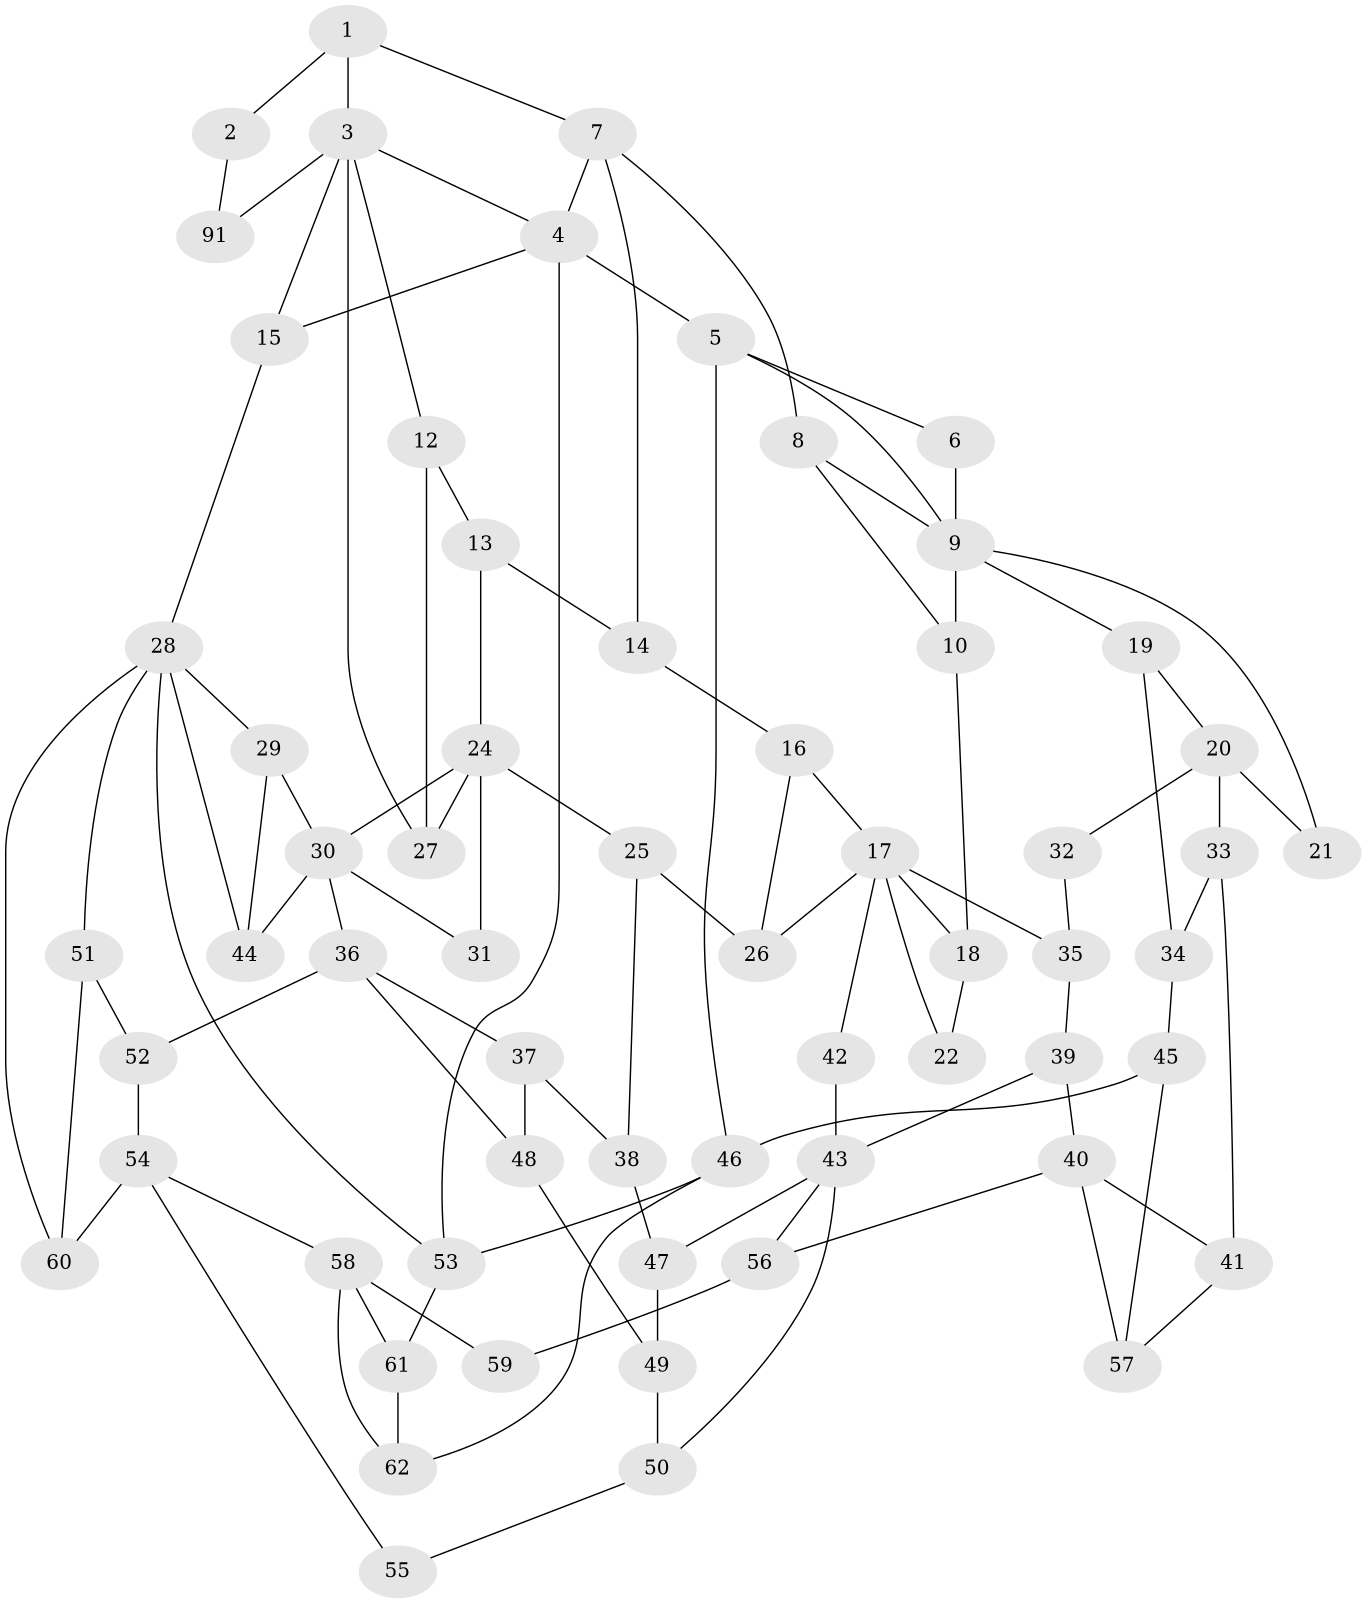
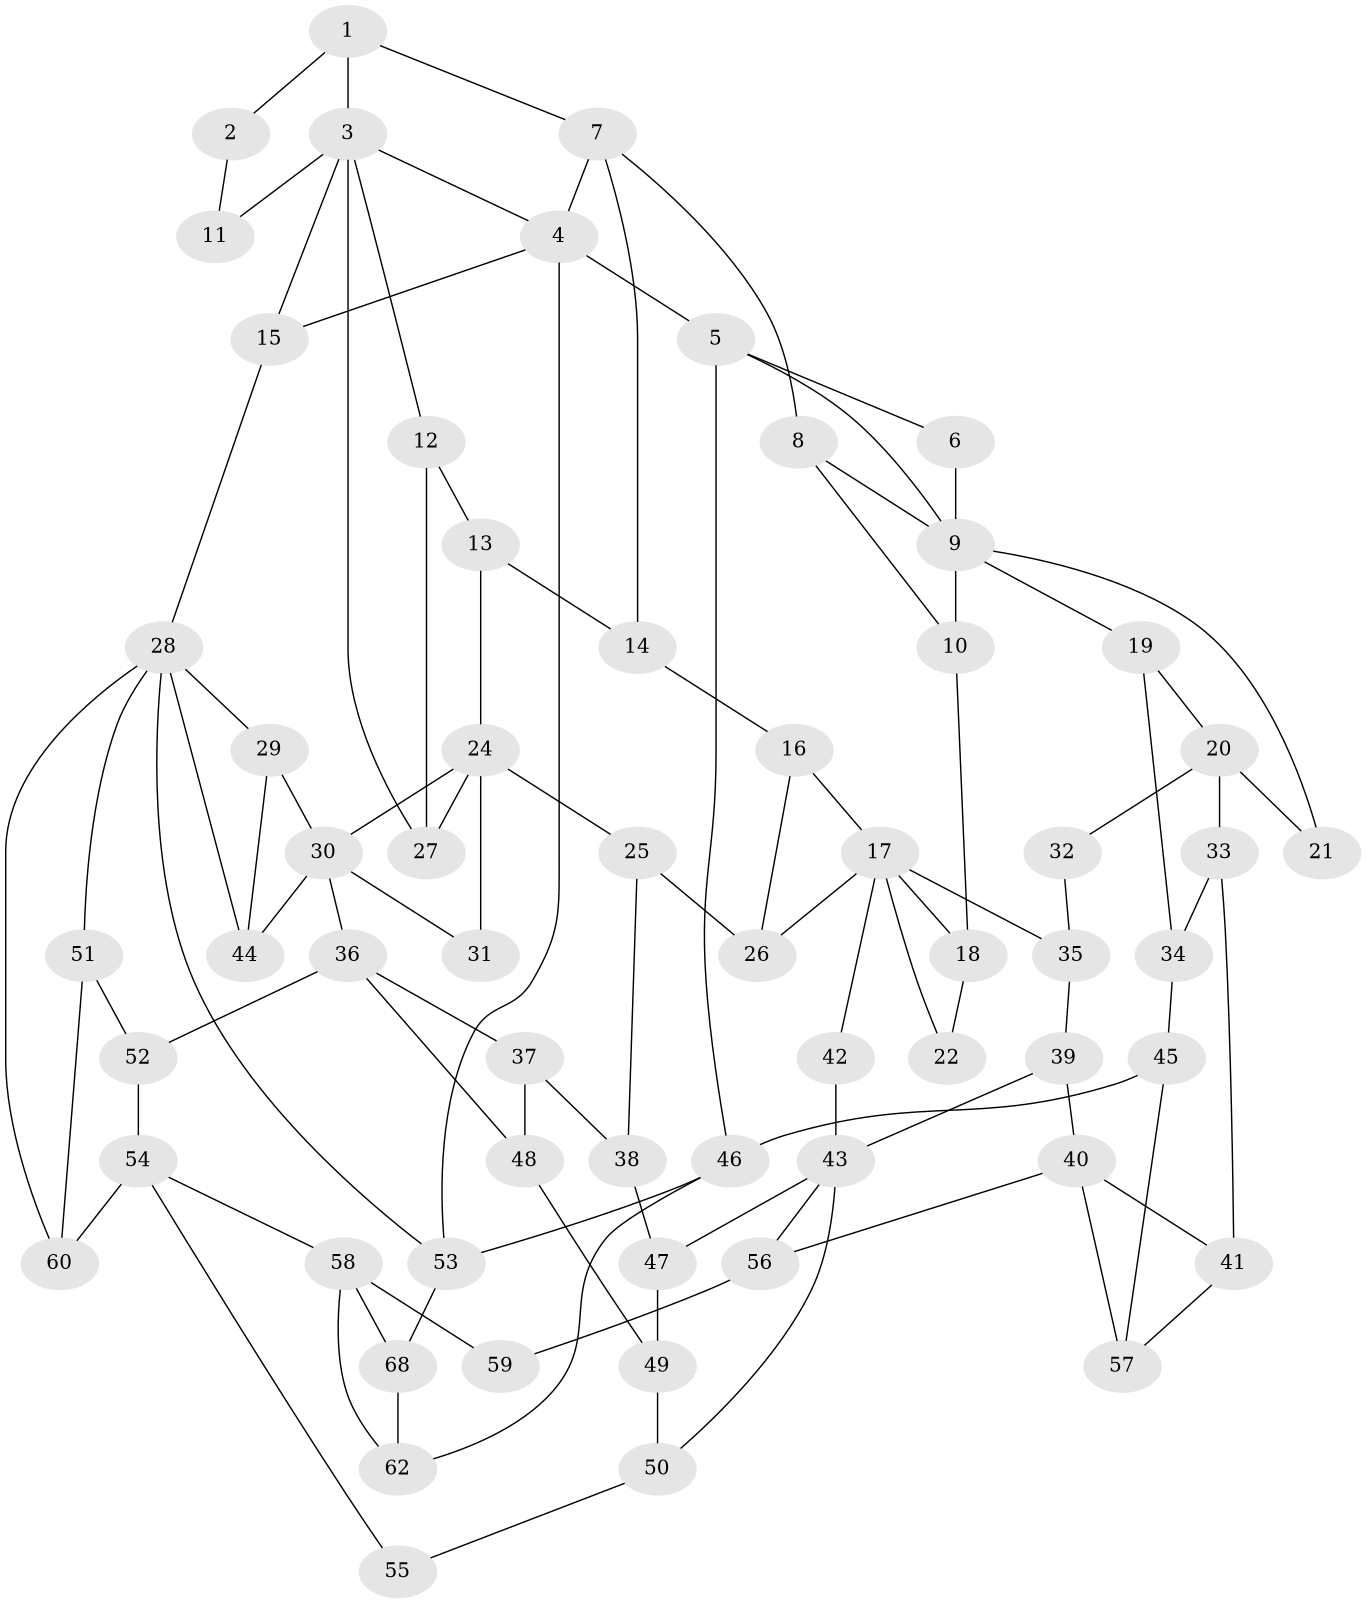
(215, 237) -> (215, 237)
(398, 1366) -> (398, 1366)
